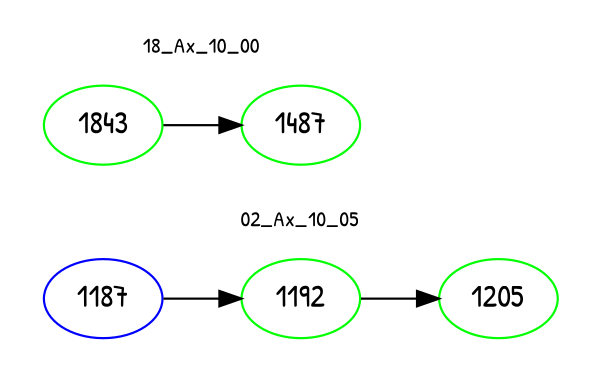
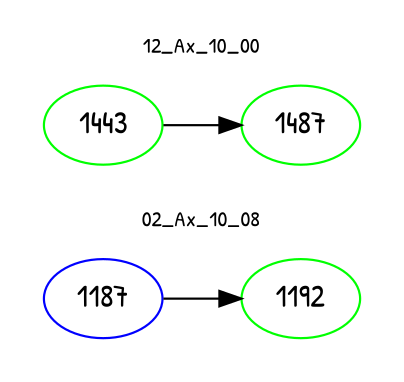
(202, 47) -> (202, 47)
(103, 125) -> (103, 125)
(301, 221) -> (202, 221)
(498, 299) -> none
